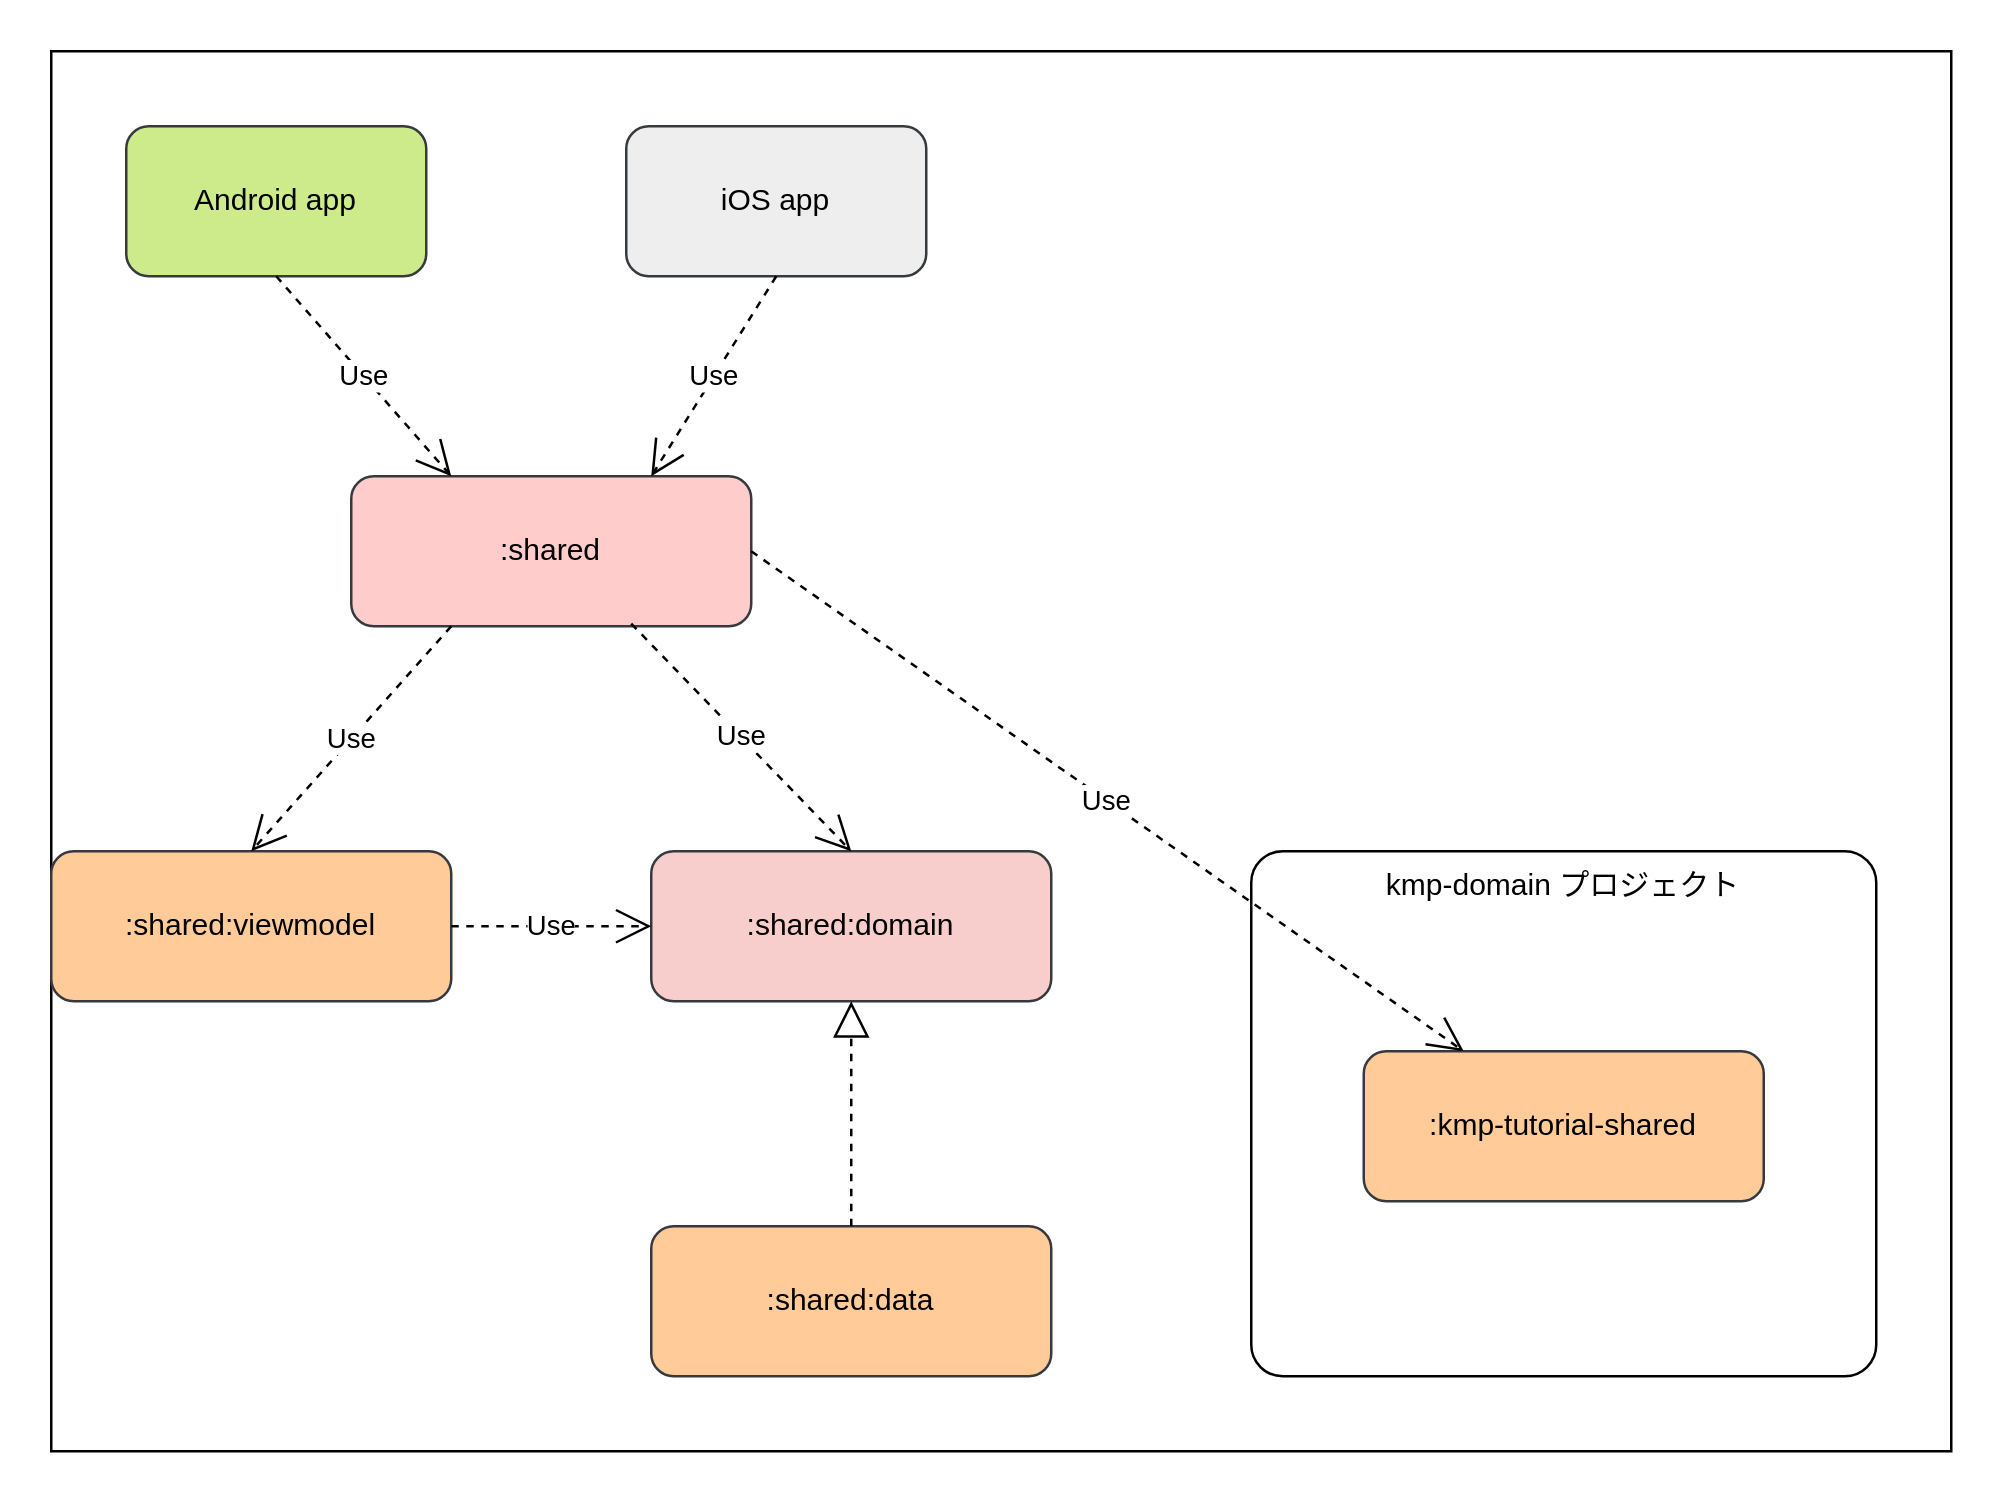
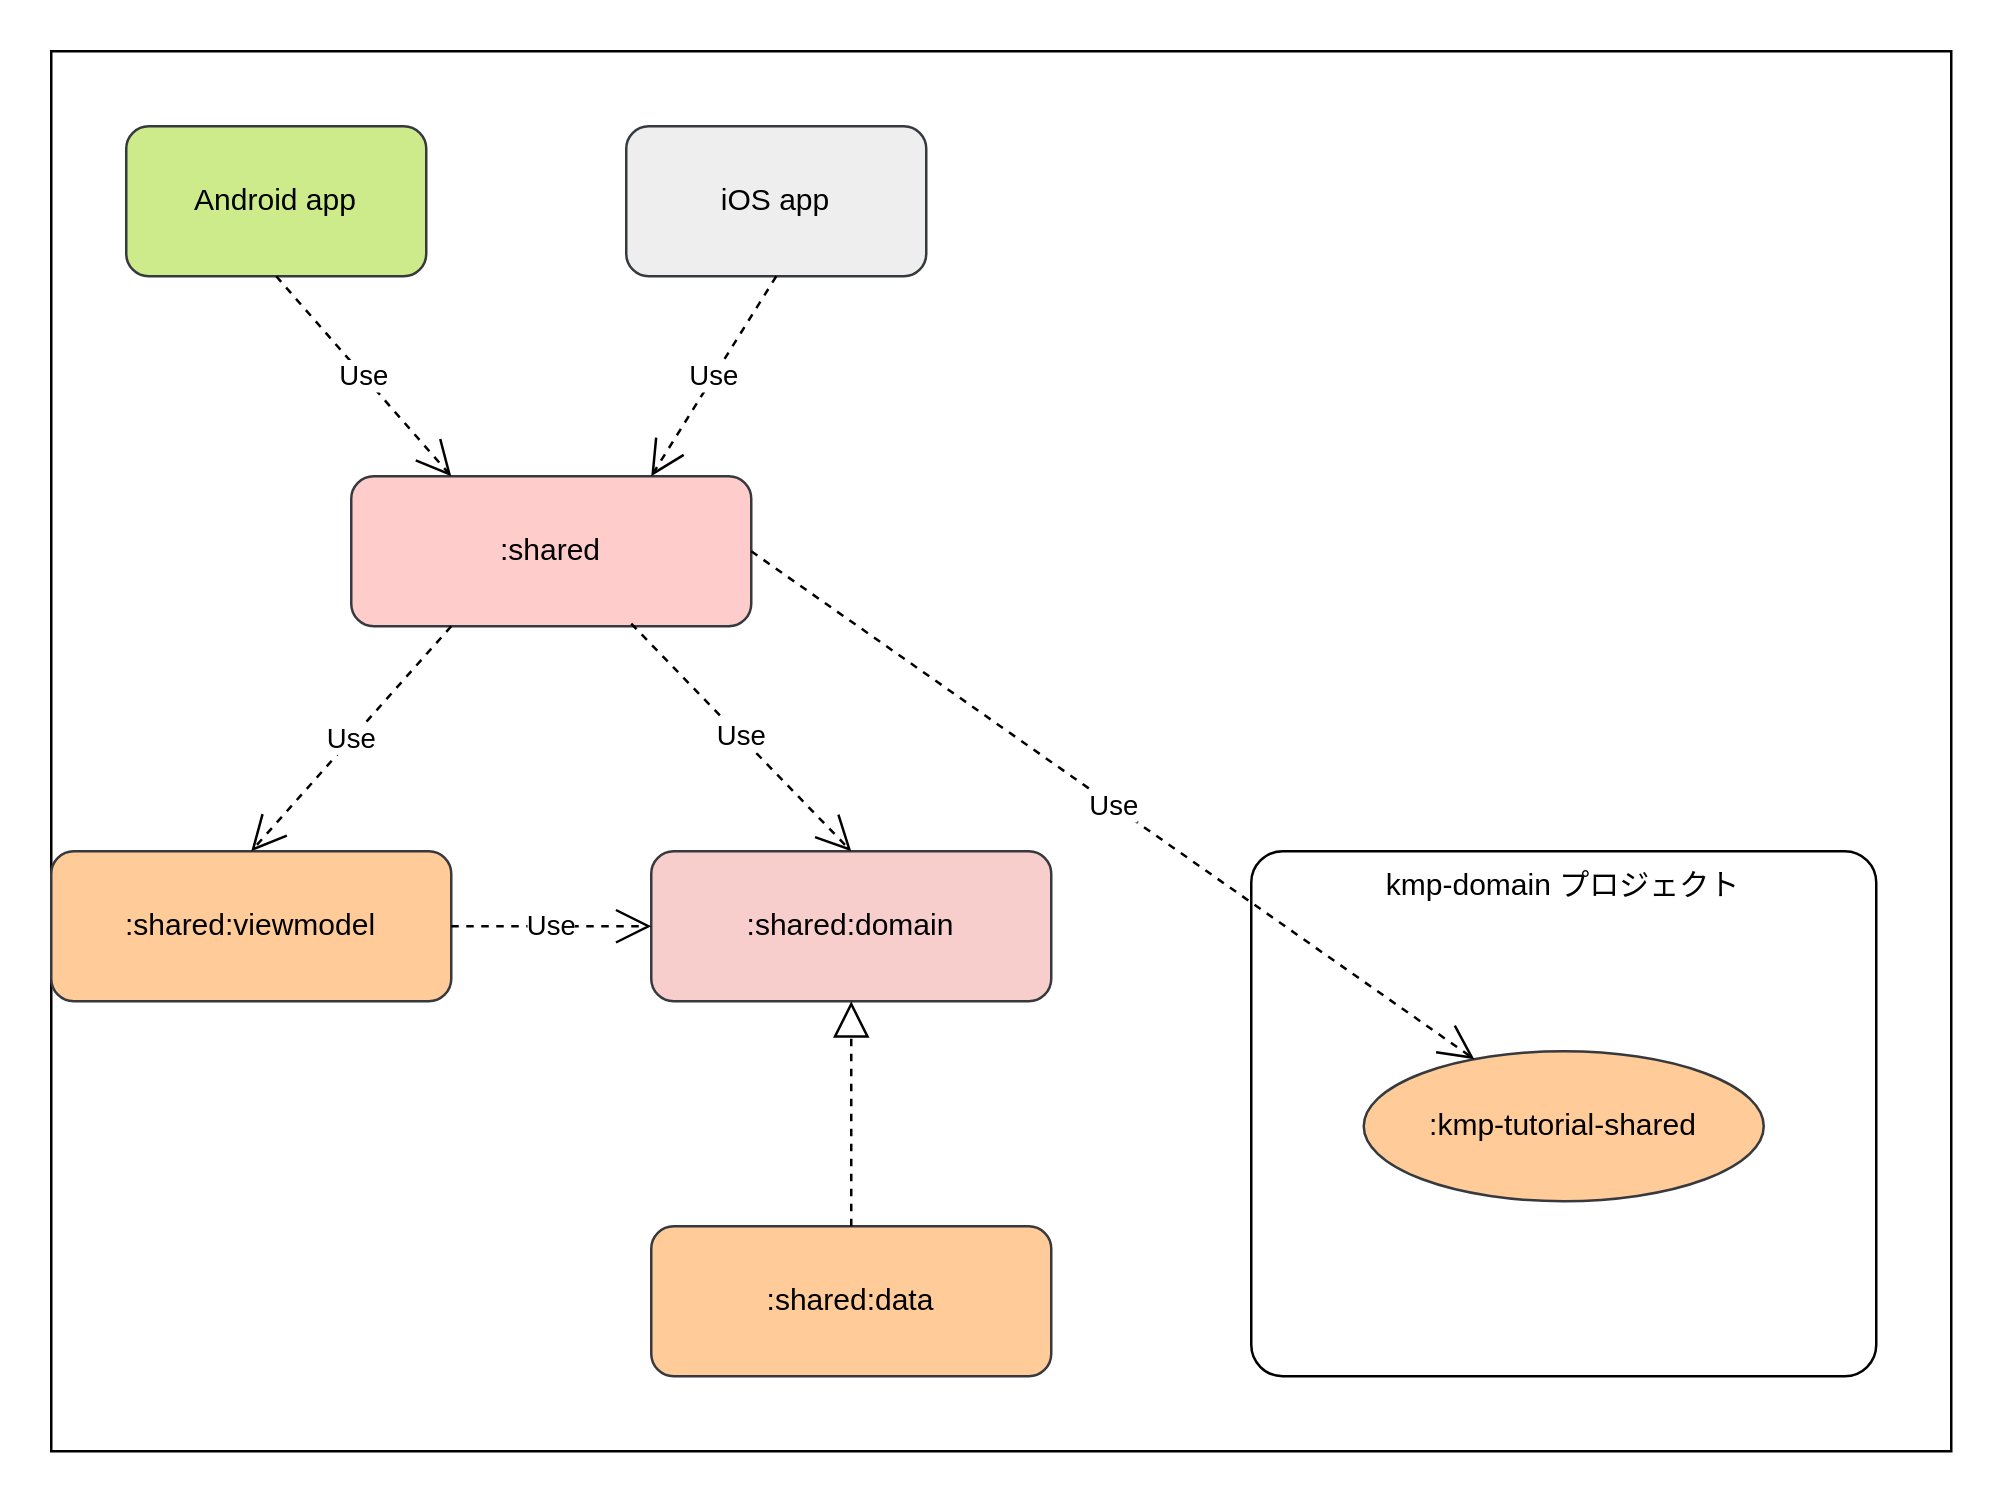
(1564, 1126) -> (1564, 1126)
